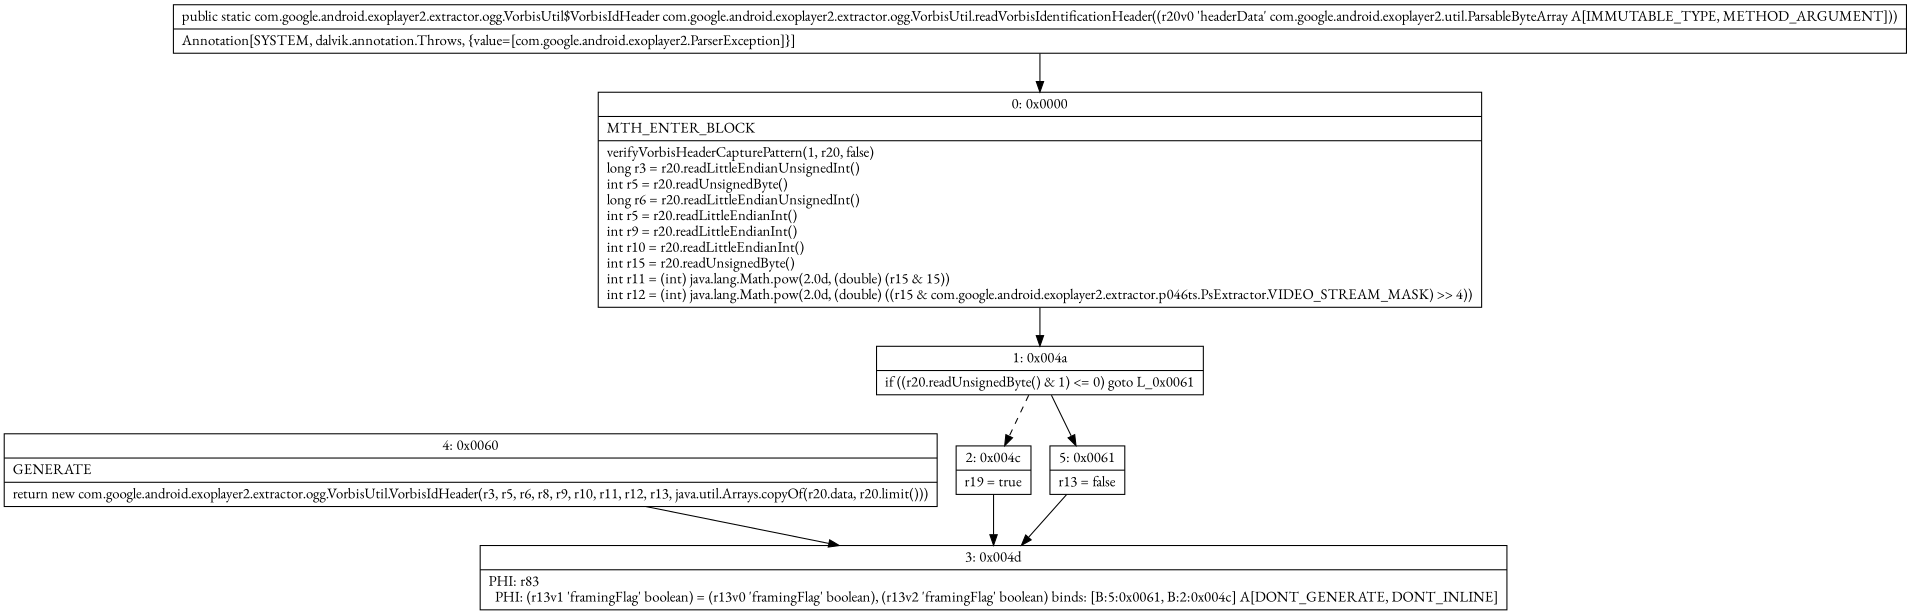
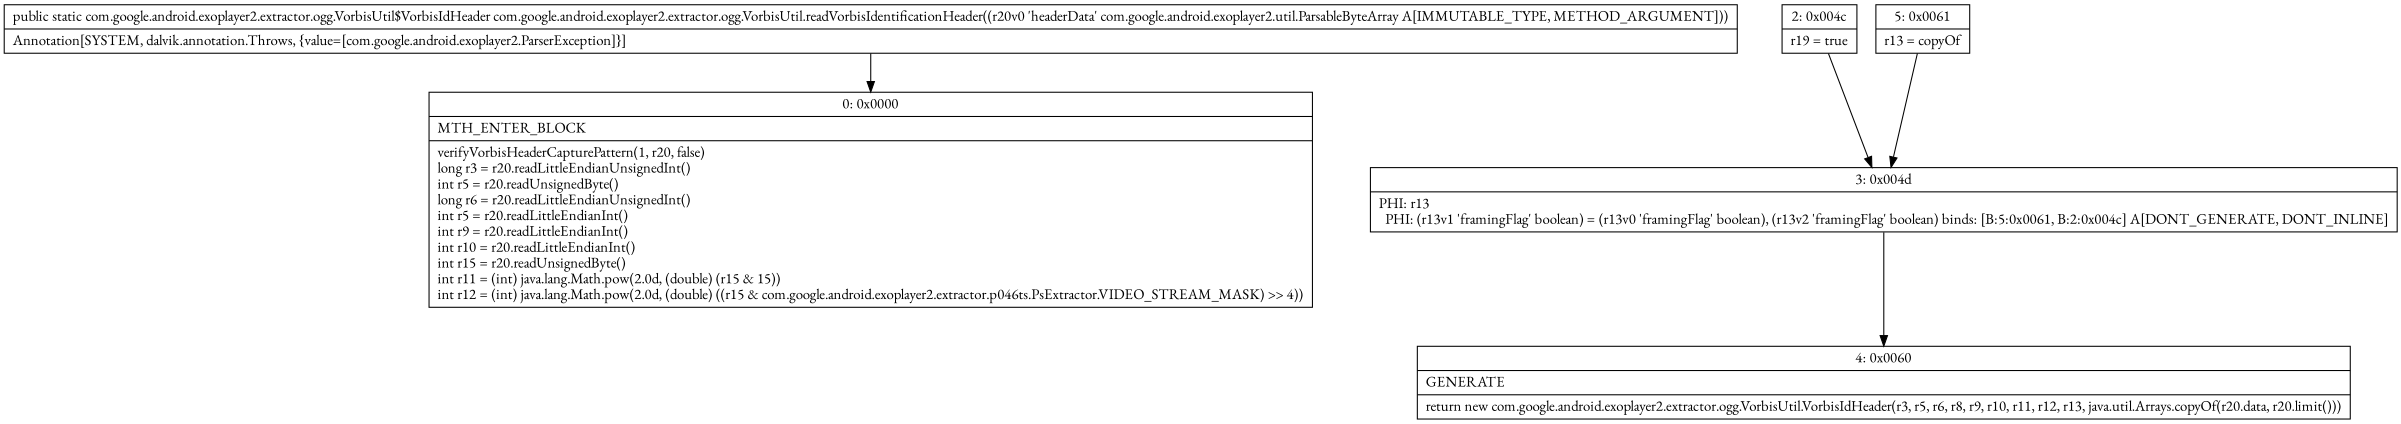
(1040, 371) -> none
(1087, 482) -> (1923, 41)
(737, 525) -> (1884, 284)
(516, 581) -> (1406, 203)
